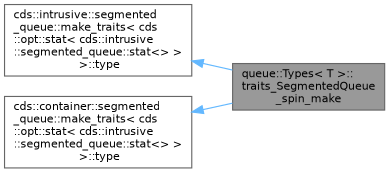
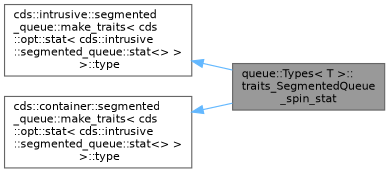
(309, 87) -> (309, 87)
